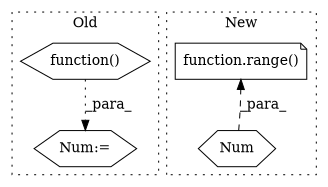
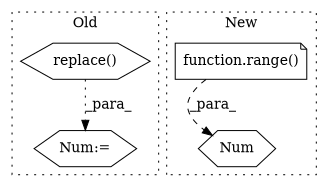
(85, 61) -> (85, 61)
(240, 110) -> (188, 104)
